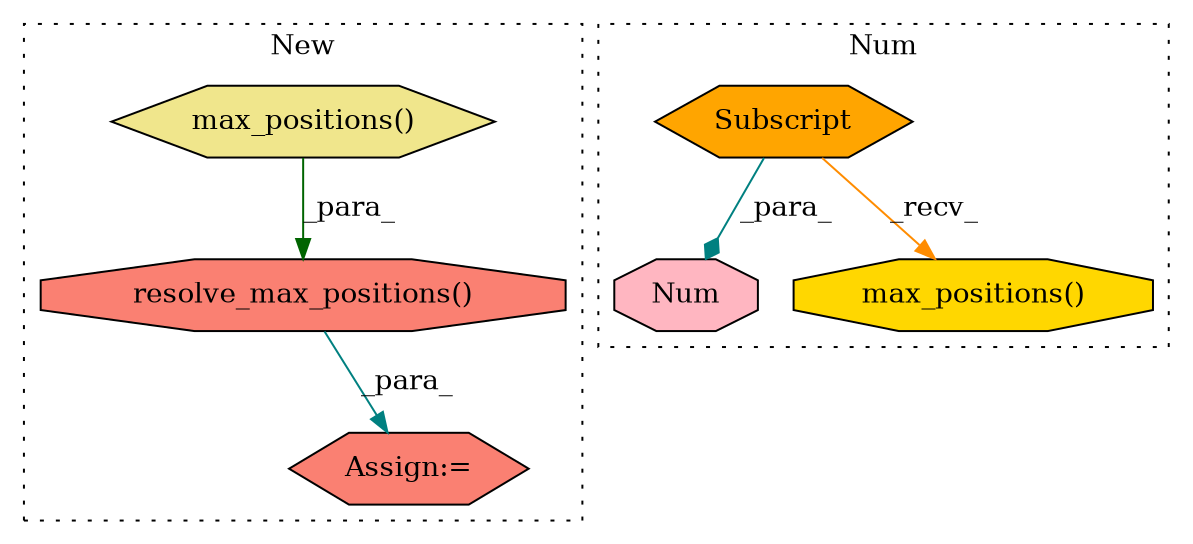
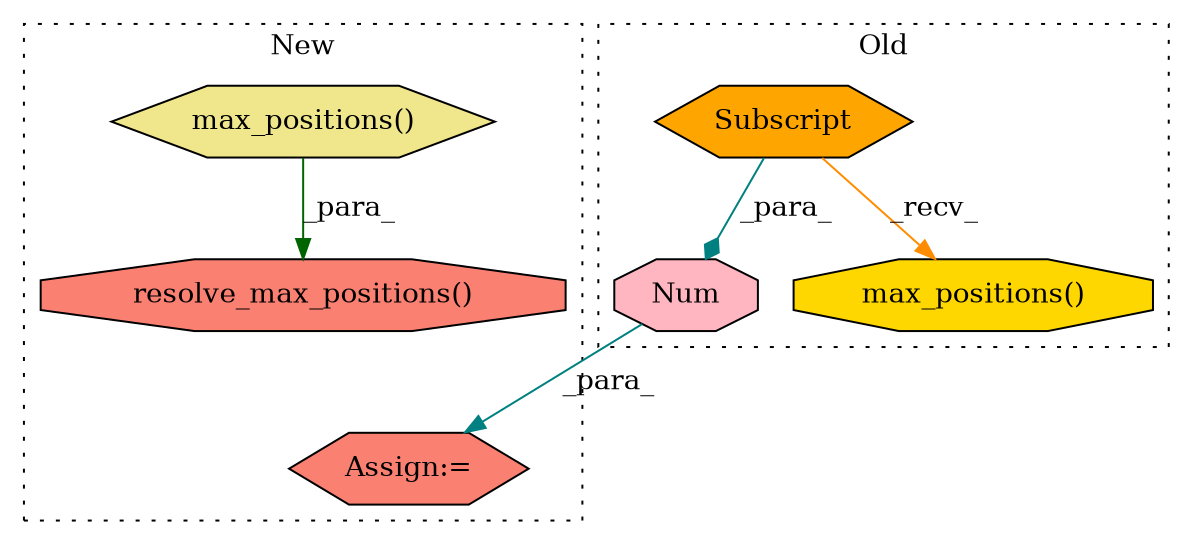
(884, 47) -> (884, 47)
(351, 373) -> (562, 373)
